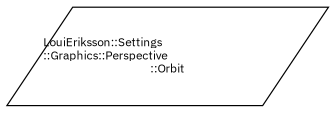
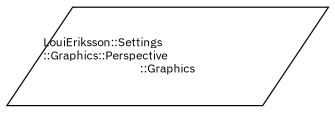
(168, 56) -> (168, 56)
